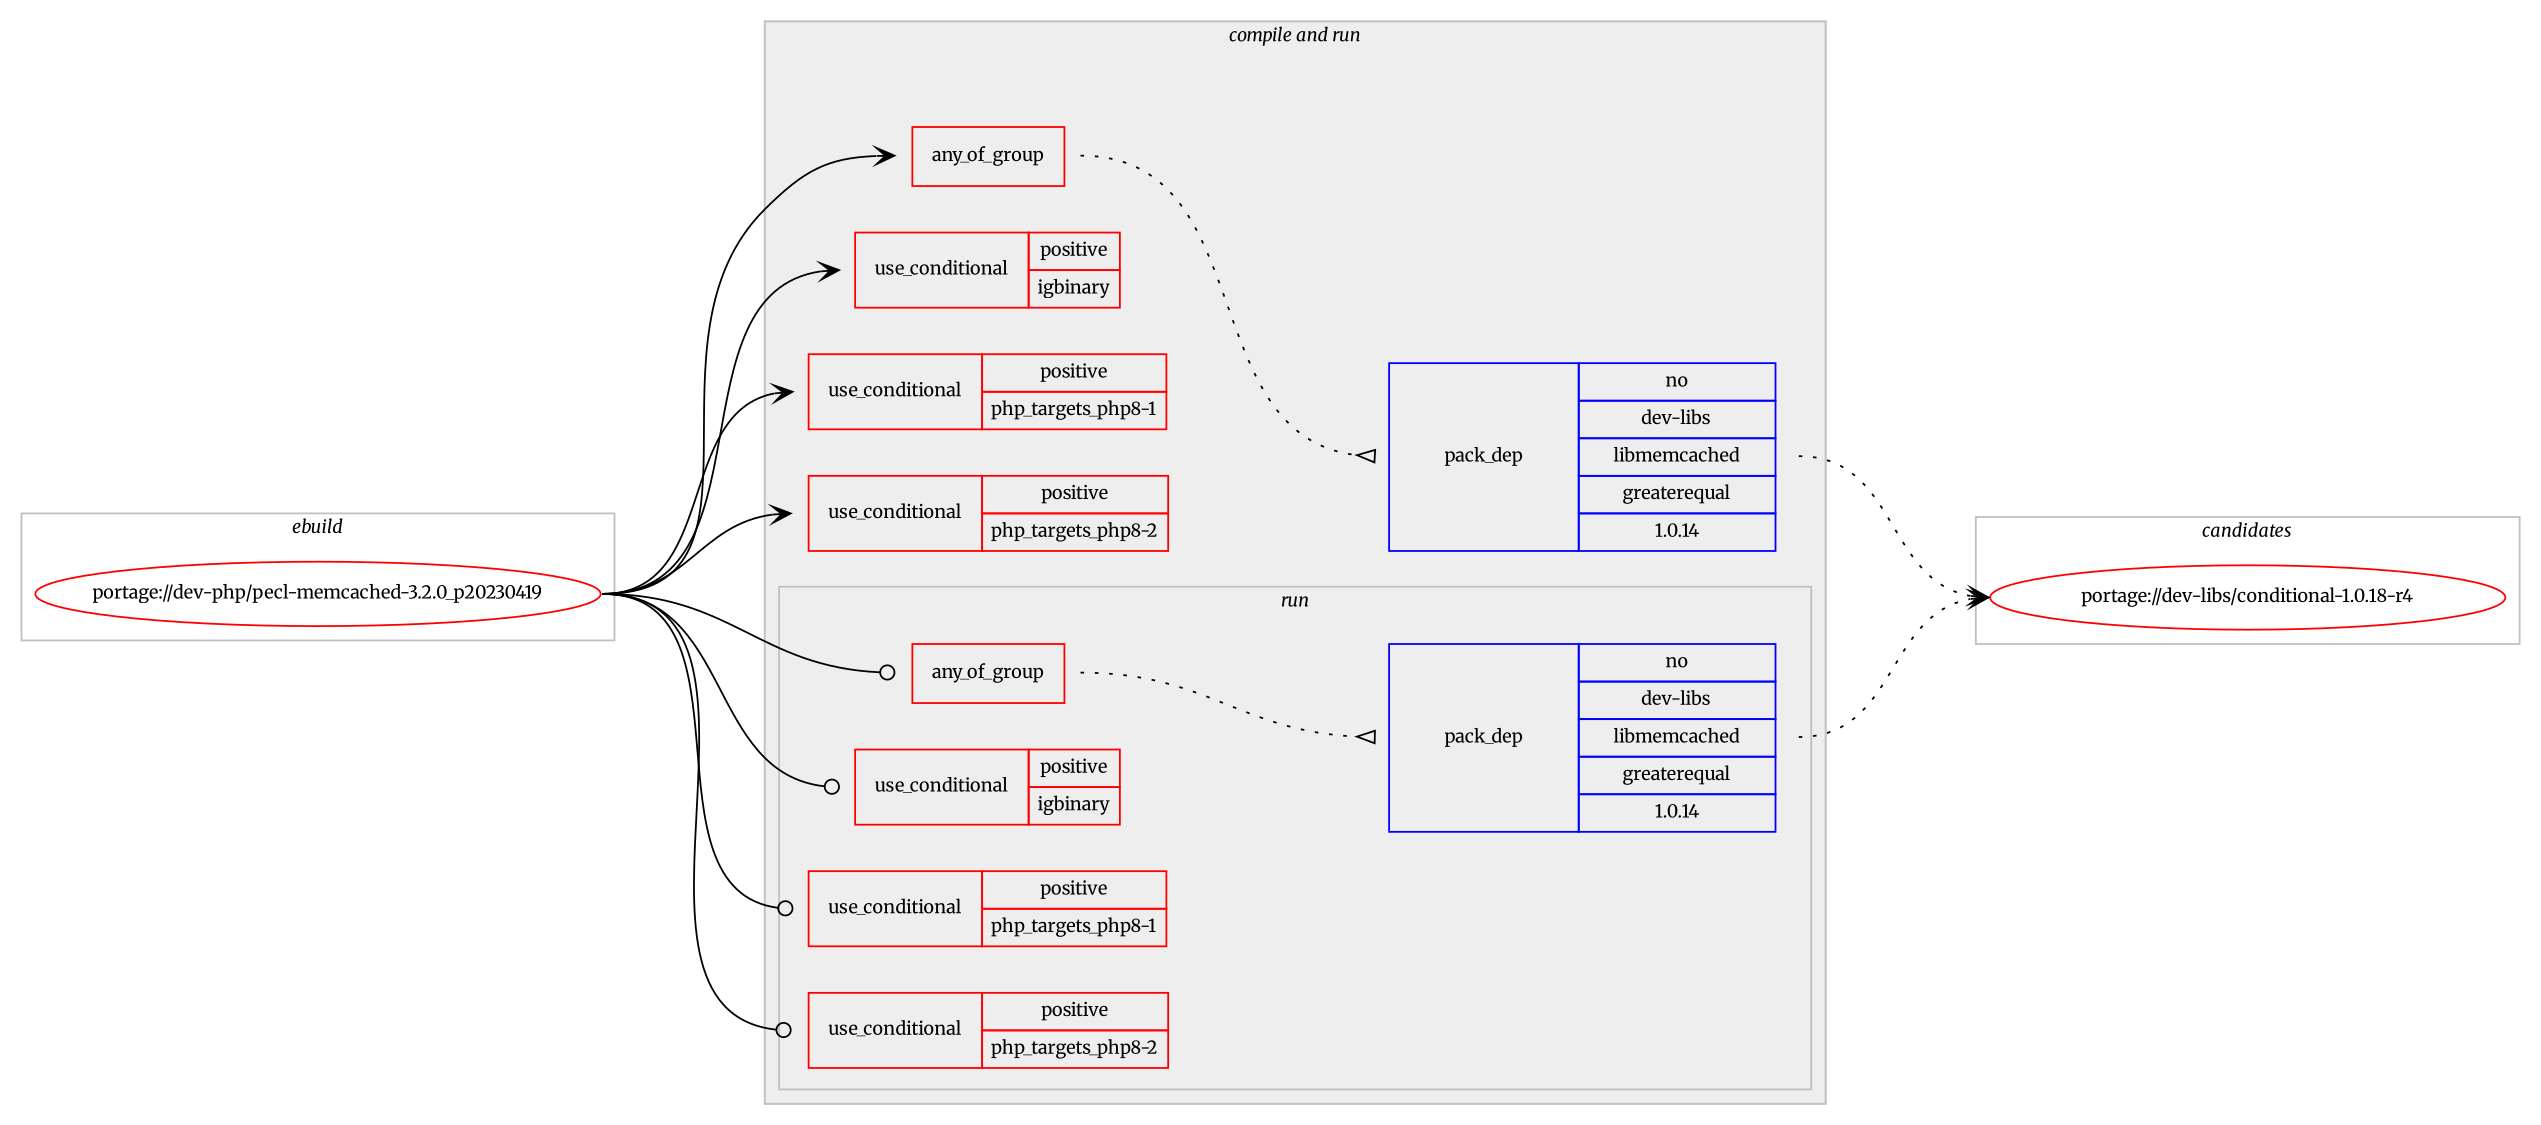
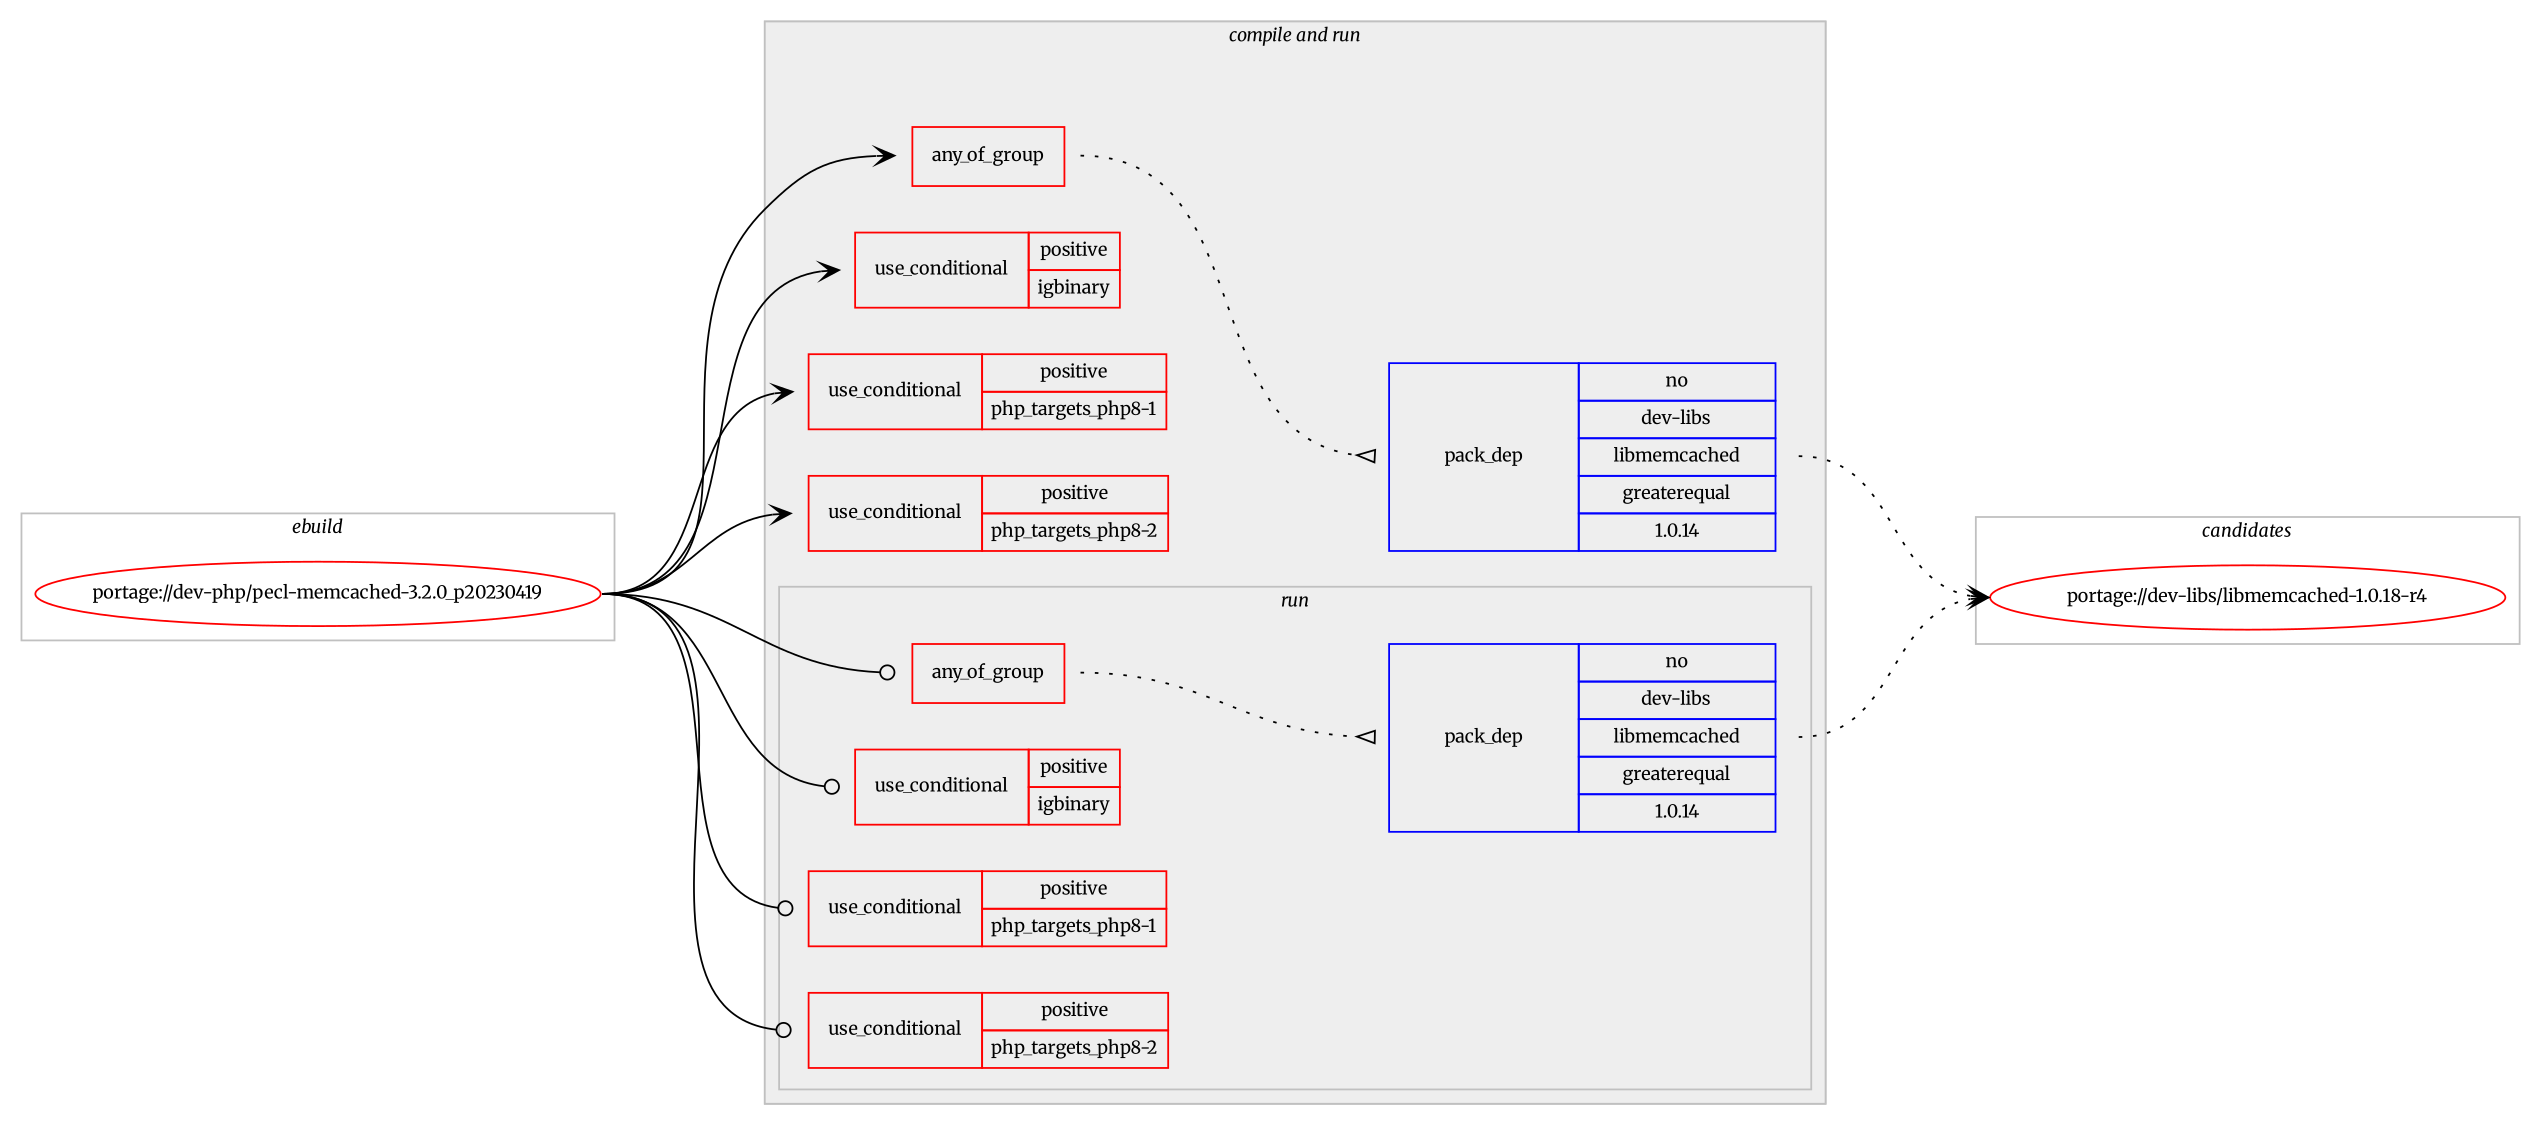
(2248, 597) -> (2248, 597)
